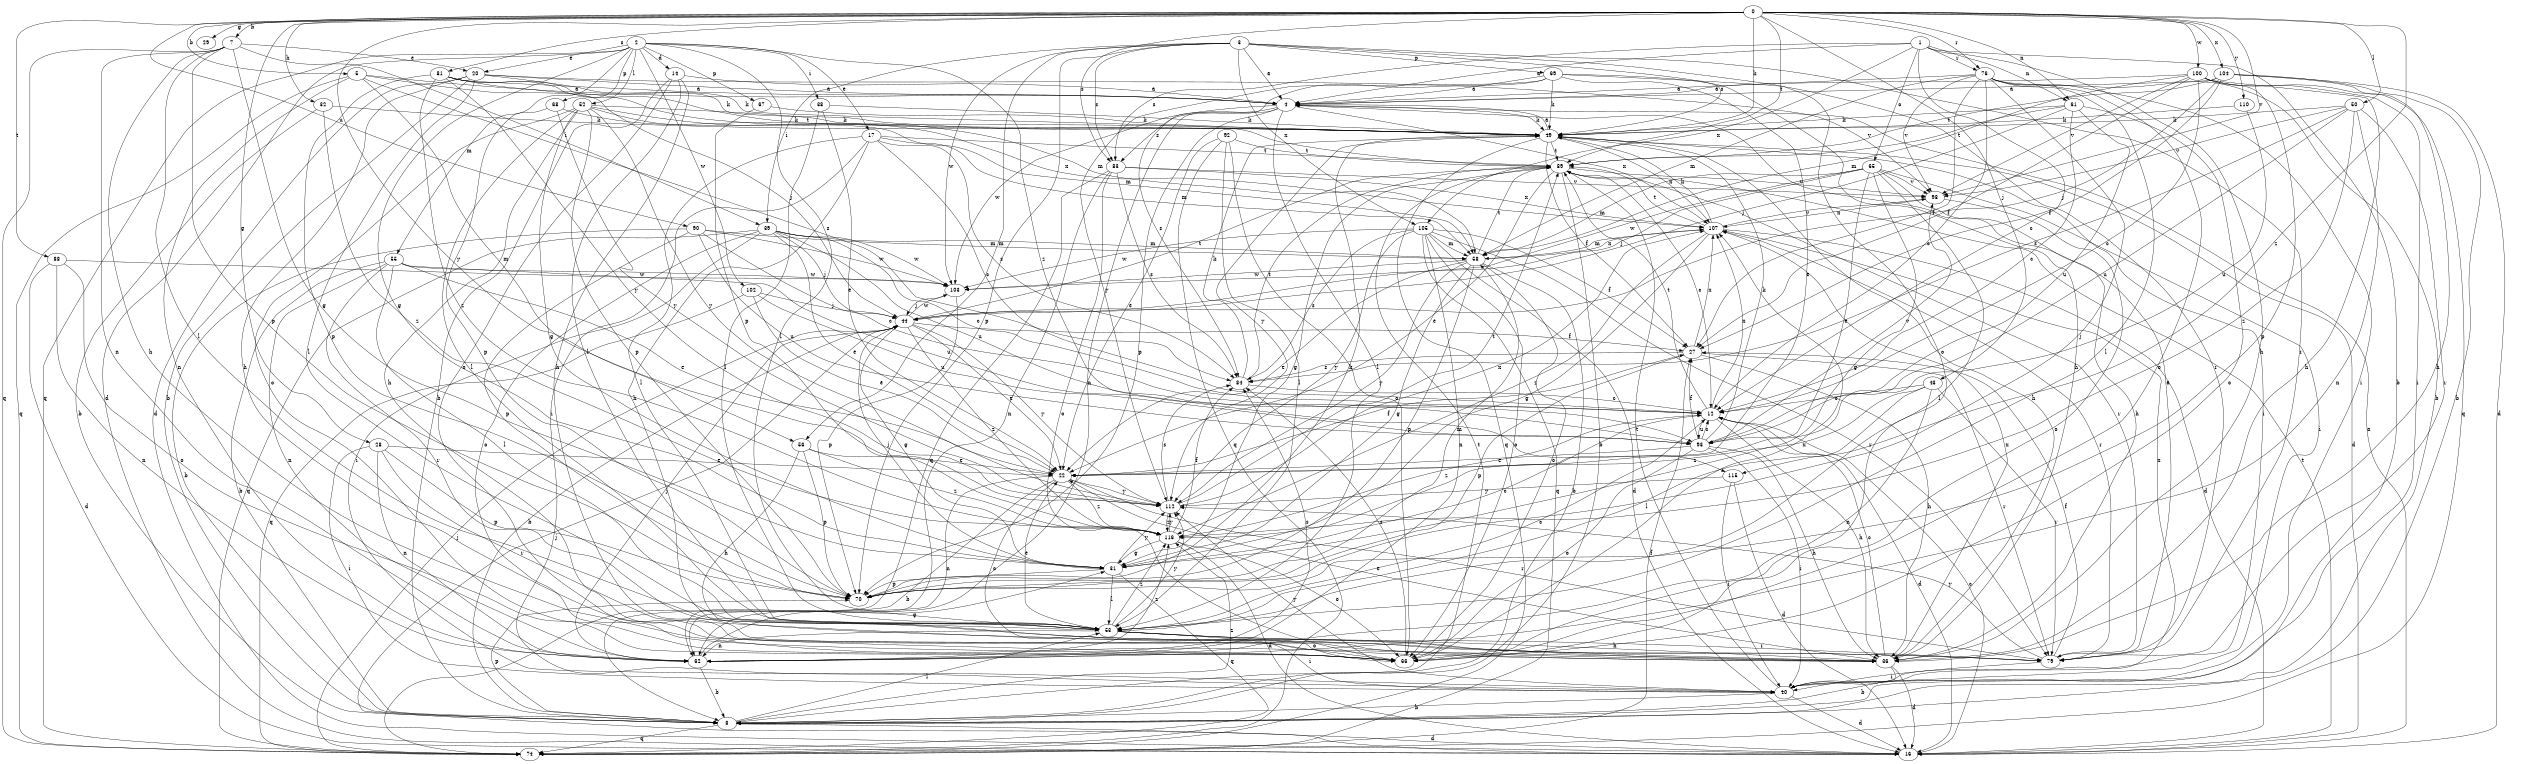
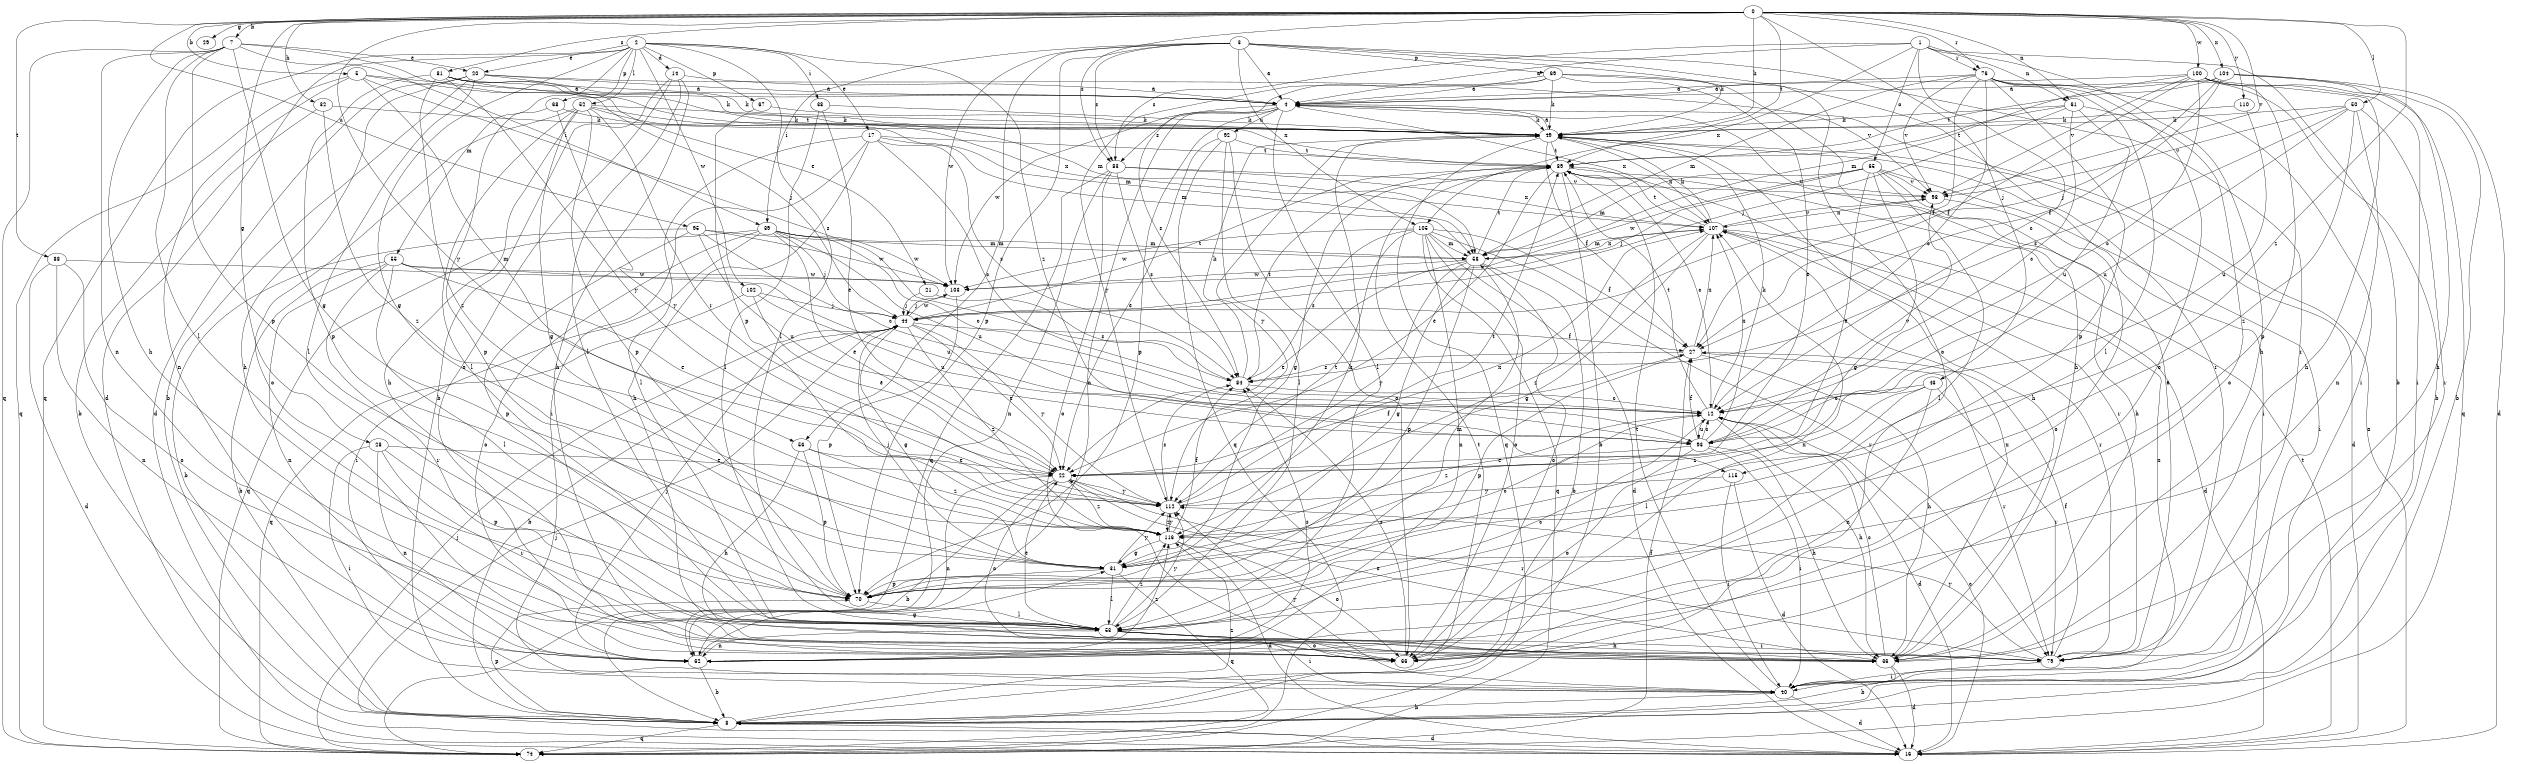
(1722, 89) -> (1722, 89)
none -> (1257, 120)
(696, 229) -> (696, 229)
none -> (929, 290)
(711, 306) -> (711, 306)
(2081, 337) -> (2081, 337)
(1336, 368) -> (1336, 368)
(916, 678) -> (982, 611)
